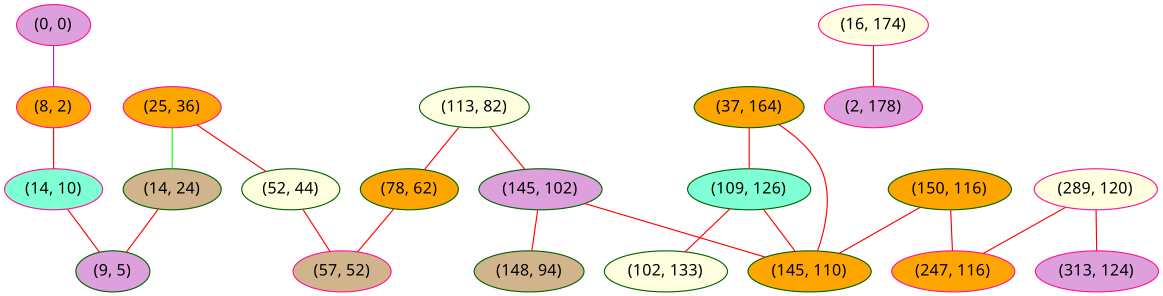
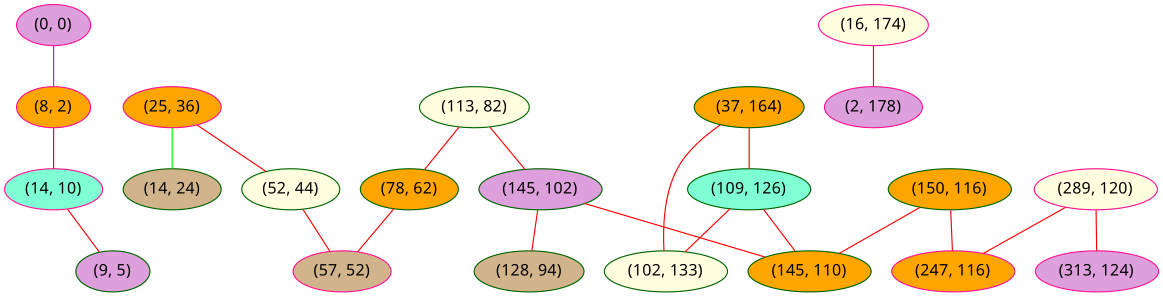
(825, 179) -> (673, 179)
(142, 231) -> none
(529, 271) -> (529, 271)
